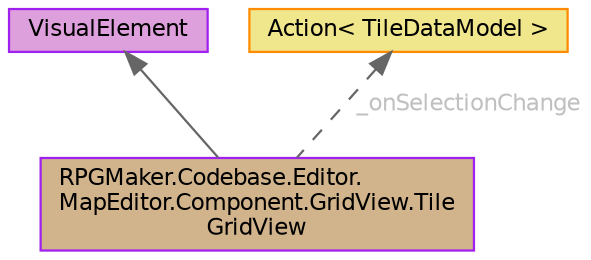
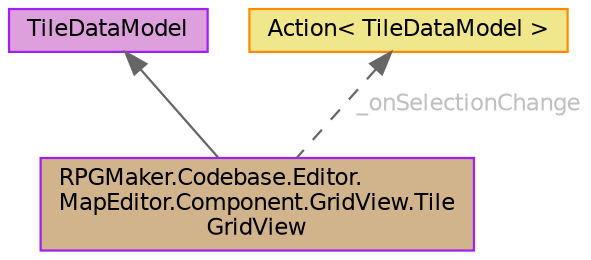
(108, 30) -> (108, 30)
